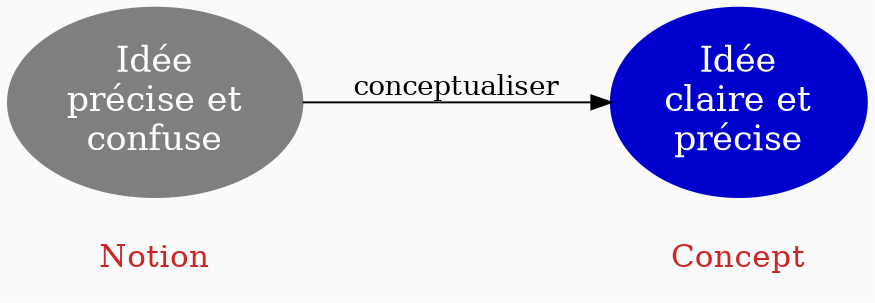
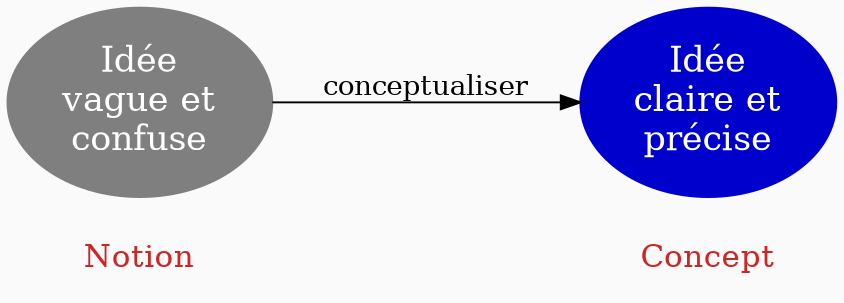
(155, 102) -> (140, 102)
